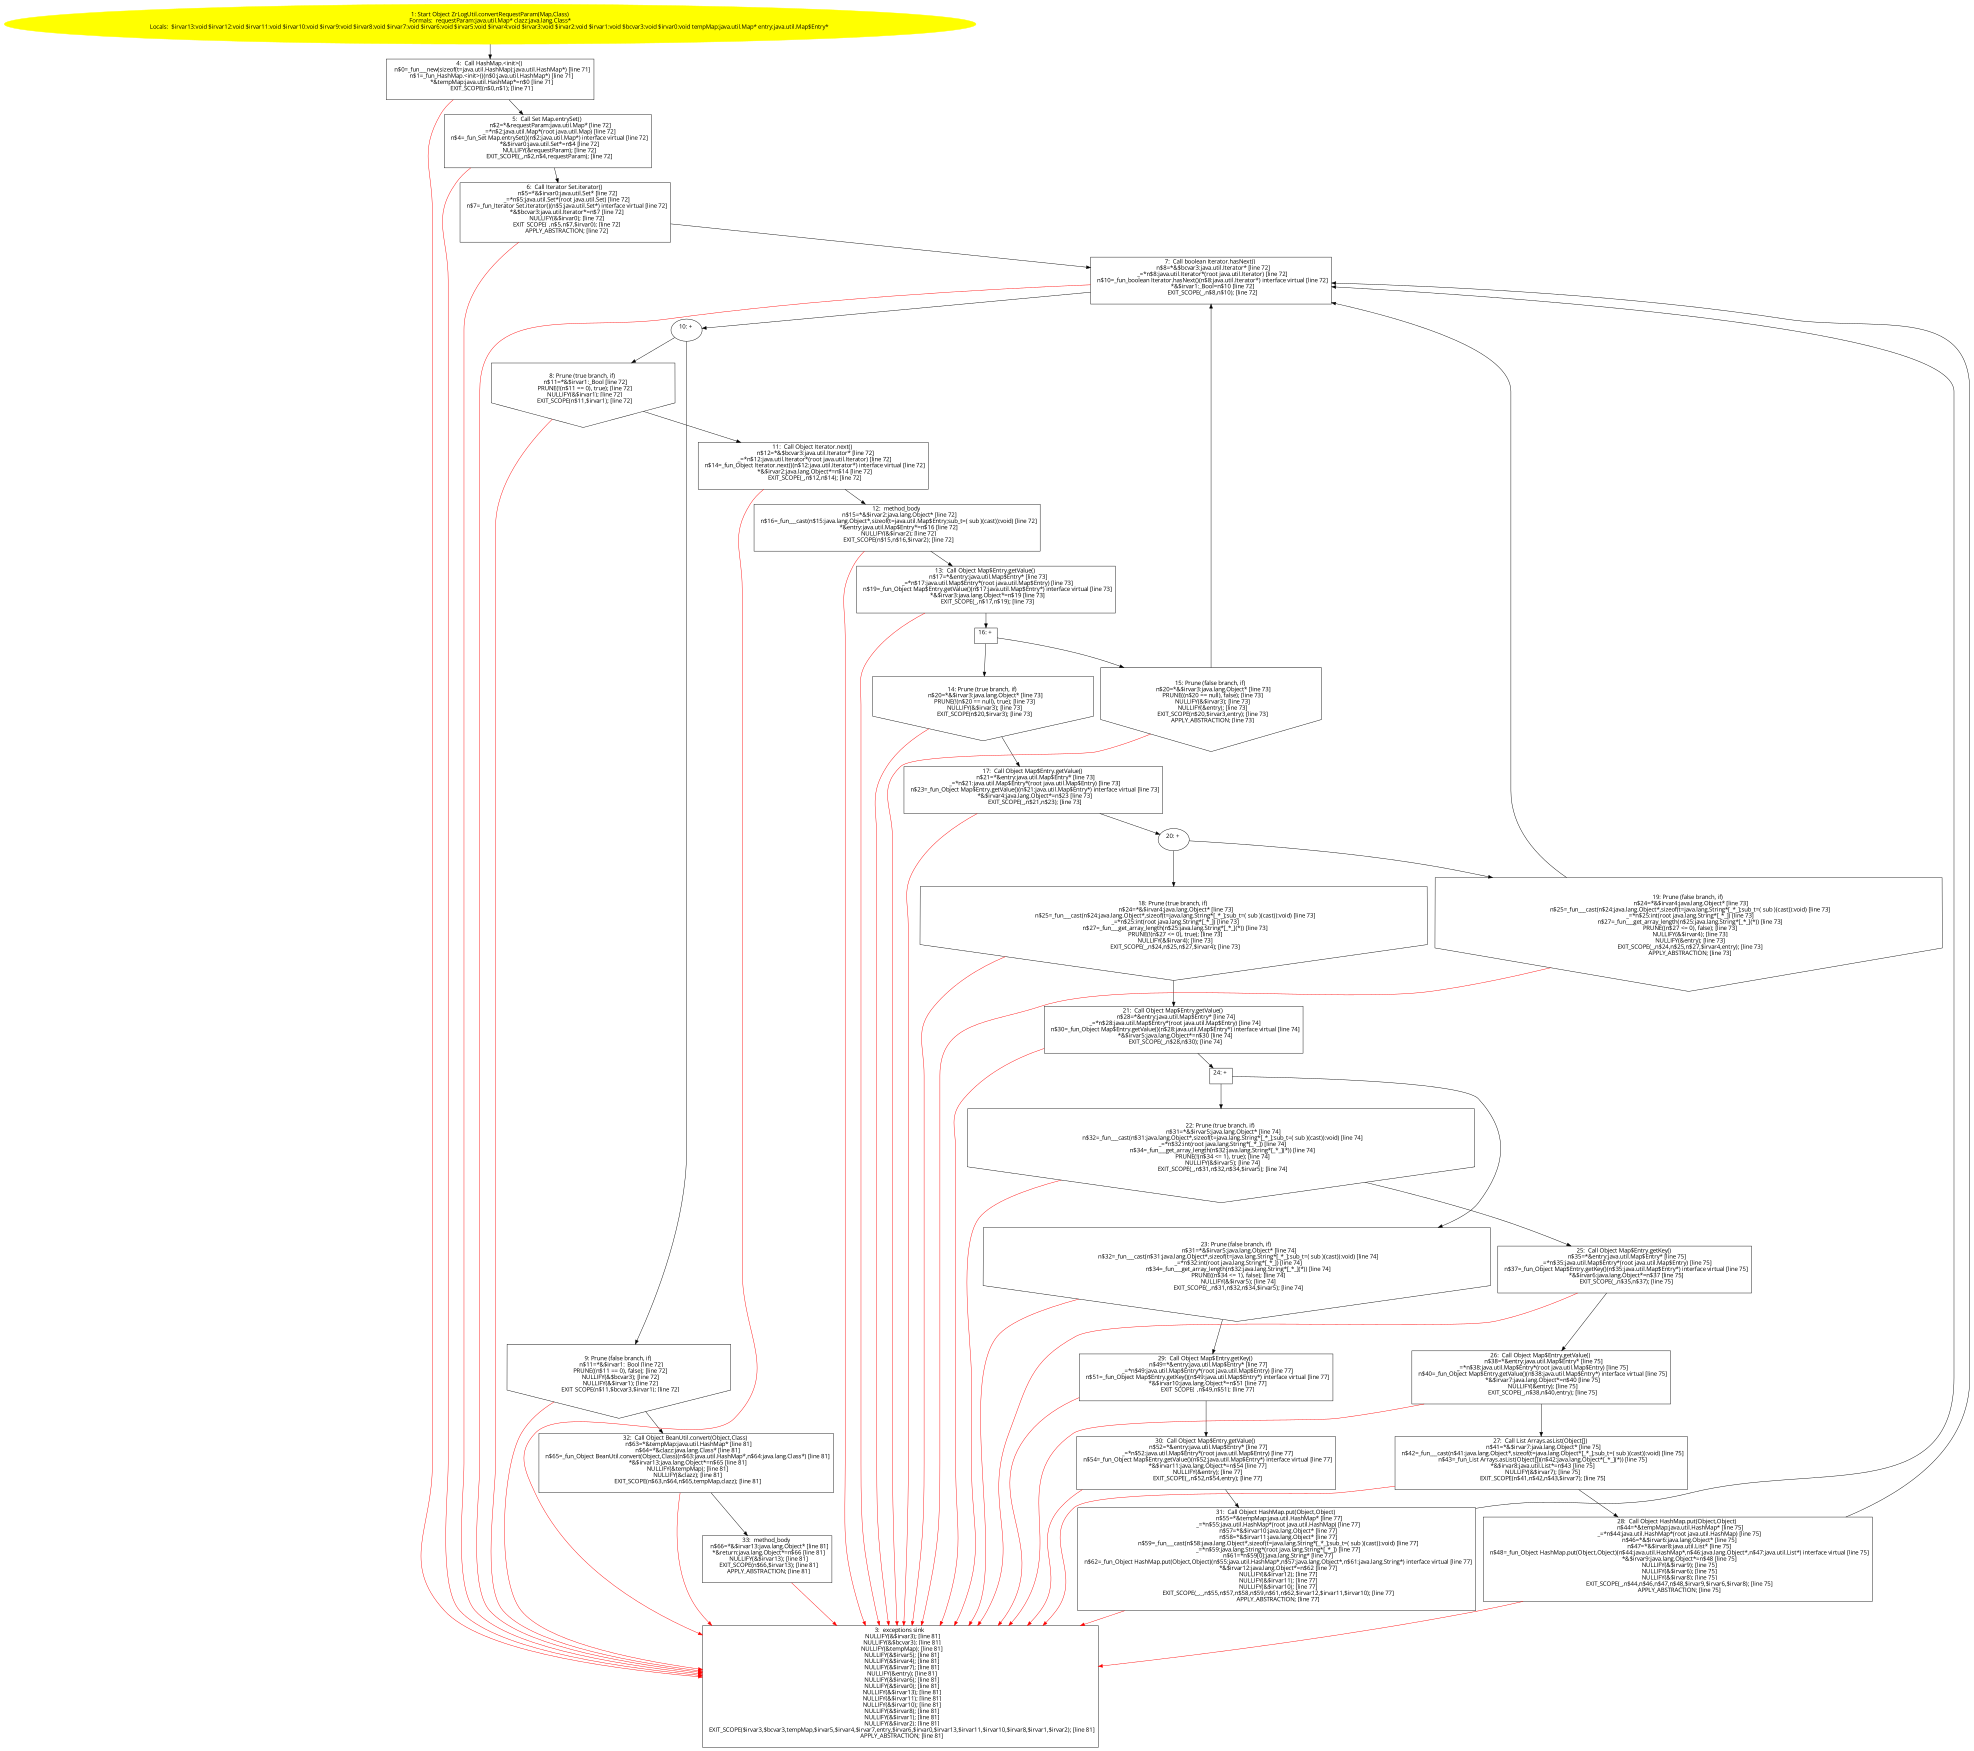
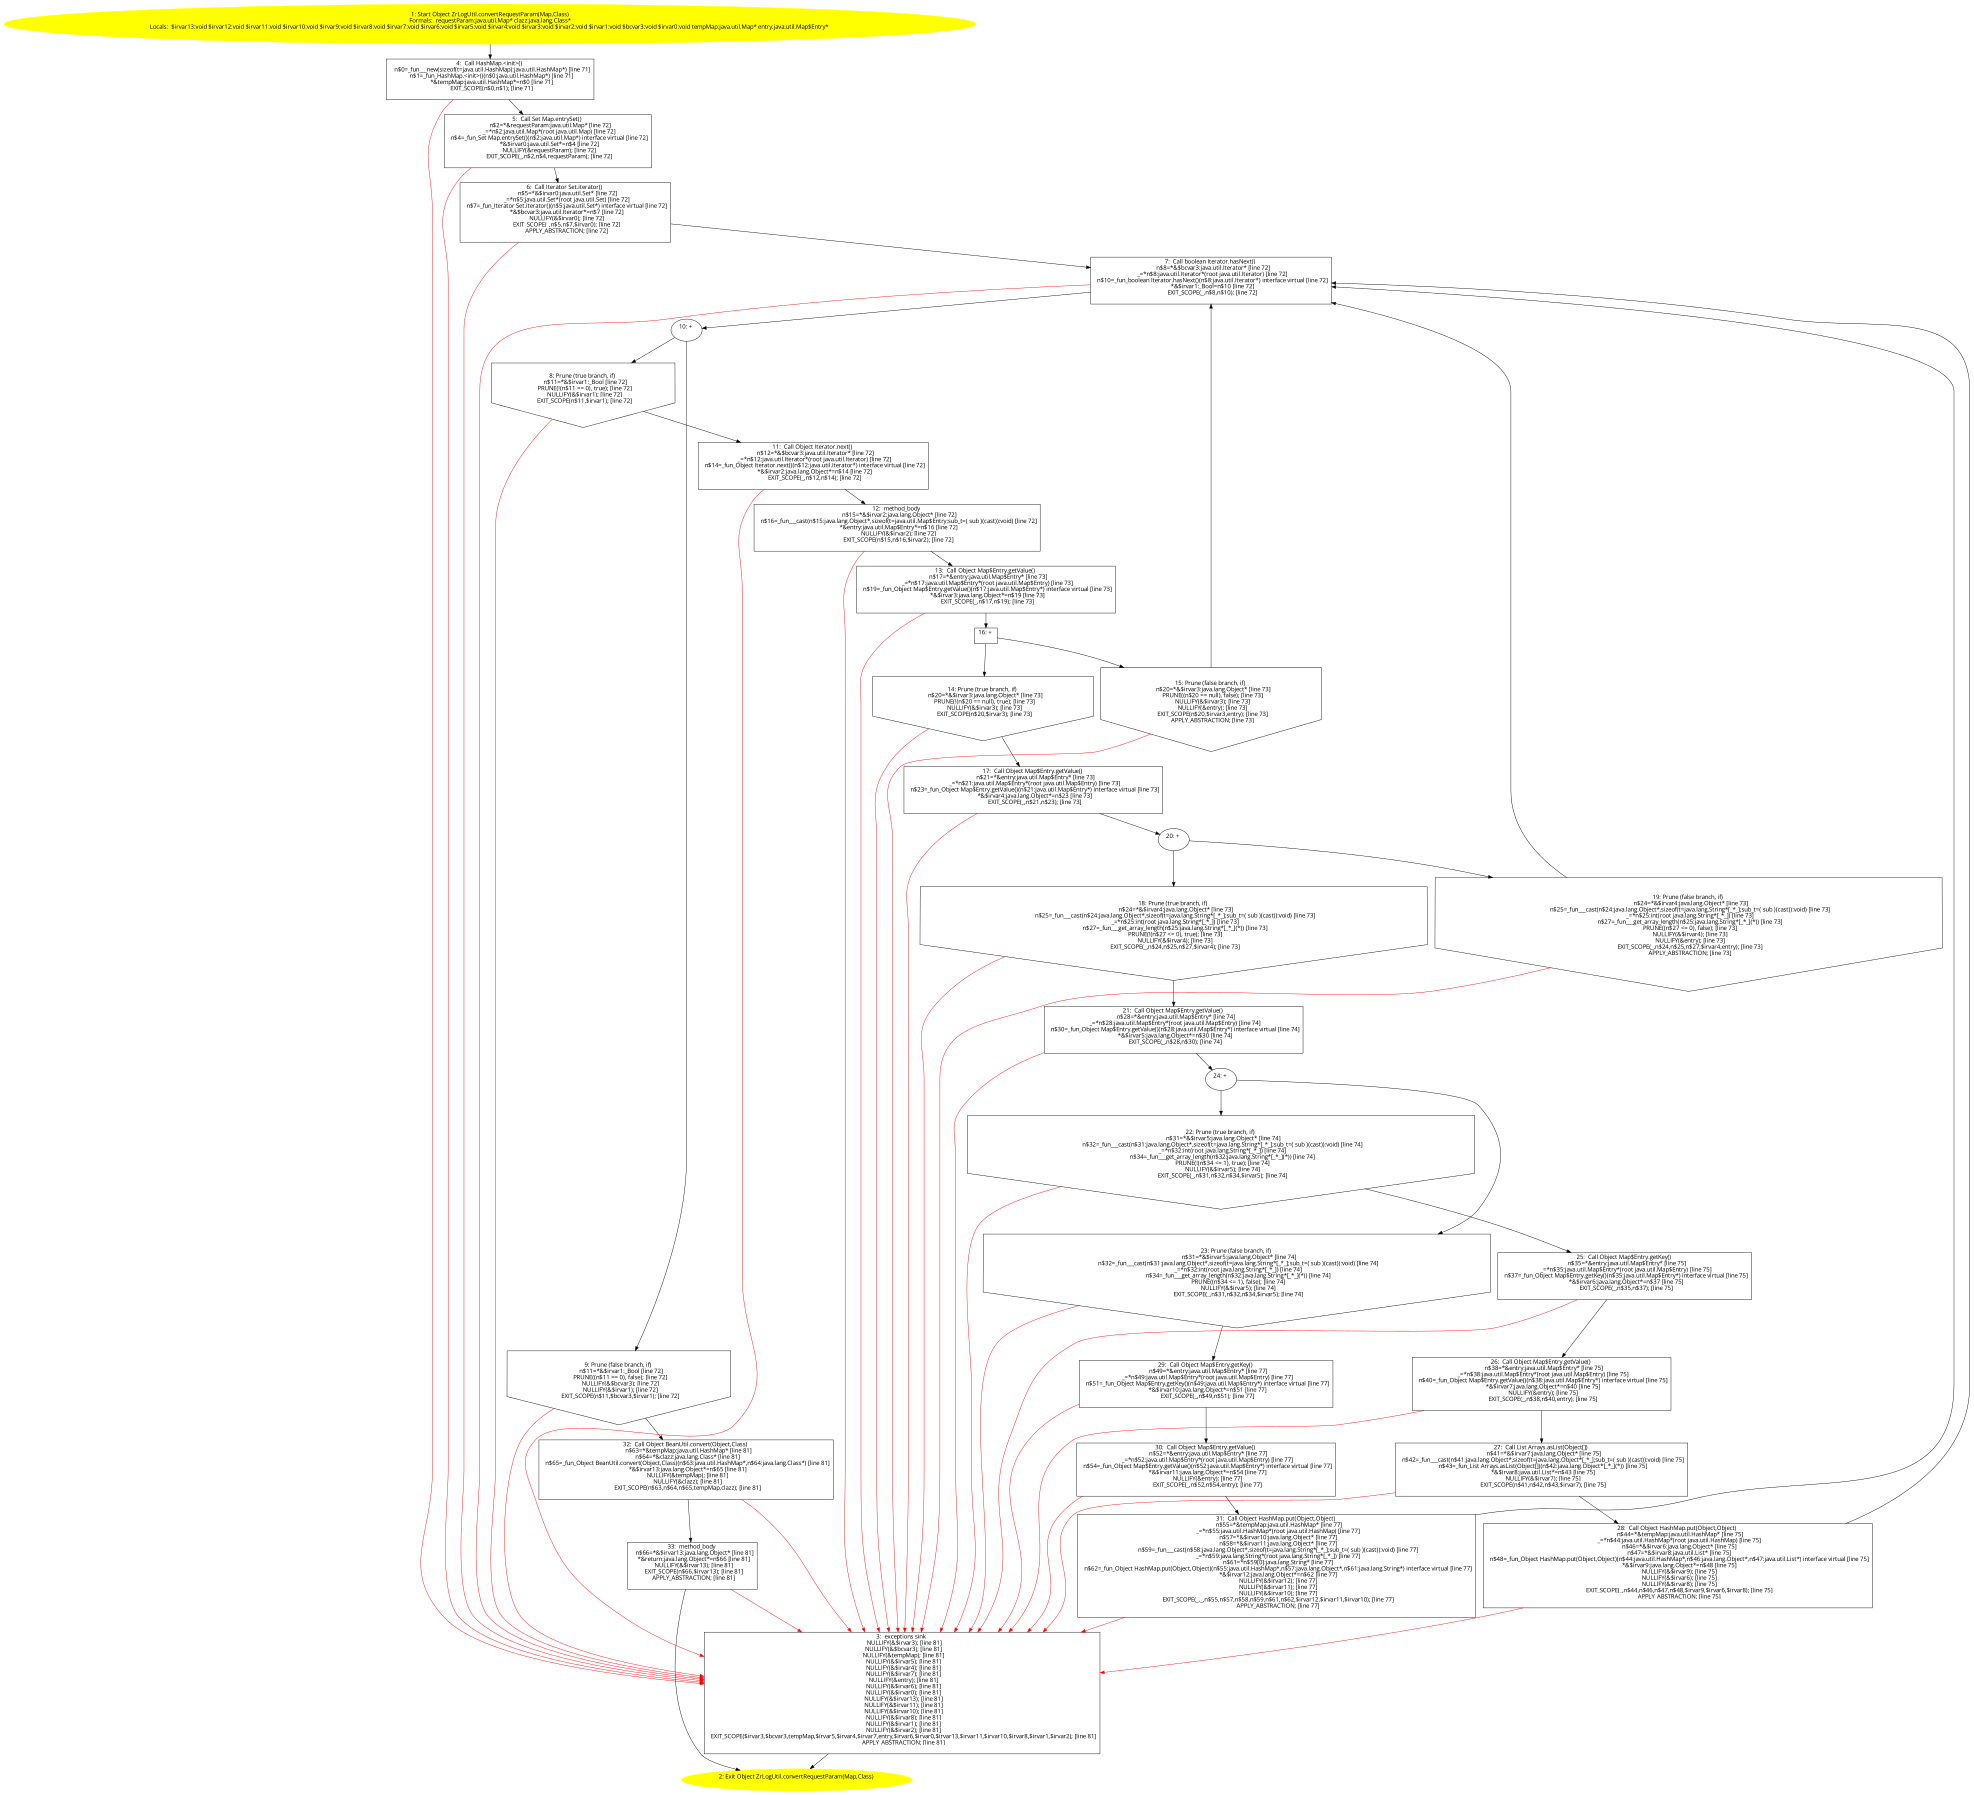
(1221, 1076) -> (1221, 1079)
none -> (797, 1780)
